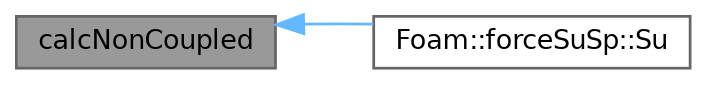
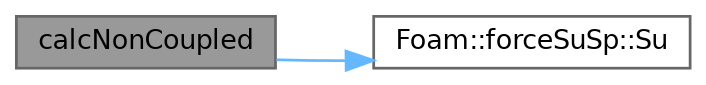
(339, 24) -> (311, 61)
